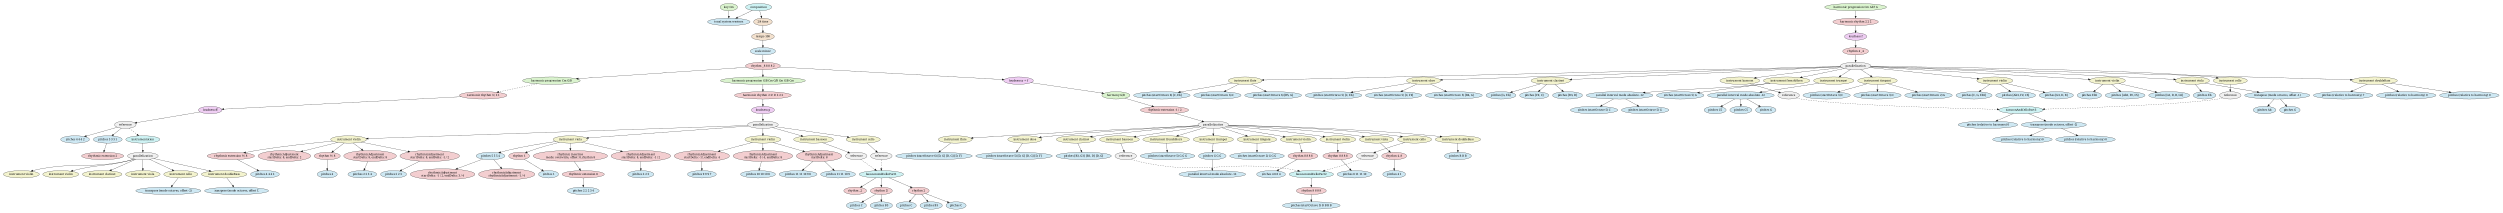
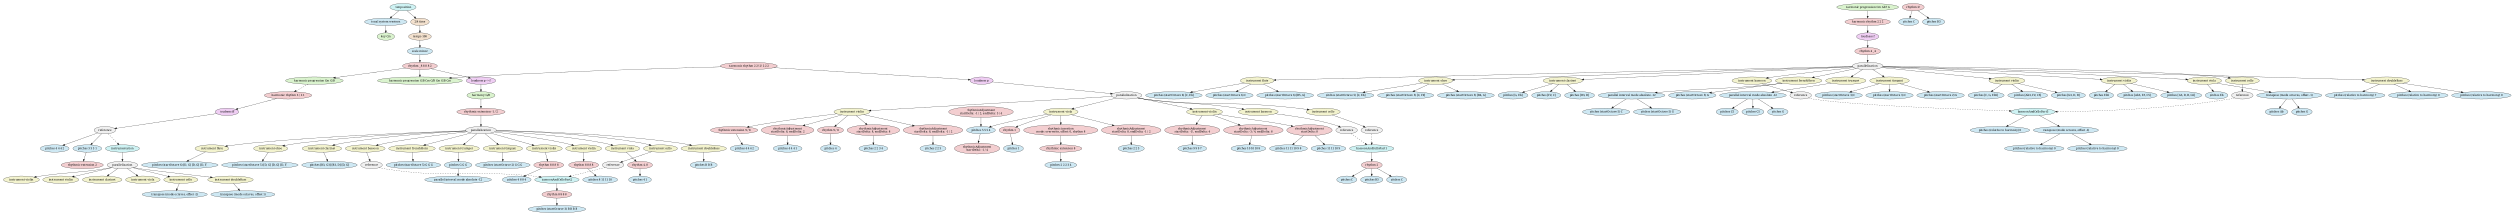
(729, 13) -> (386, 28)
(763, 87) -> (586, 71)
none -> (788, 148)
(470, 164) -> (981, 121)
(507, 174) -> (977, 148)
(881, 181) -> none
(855, 191) -> none
